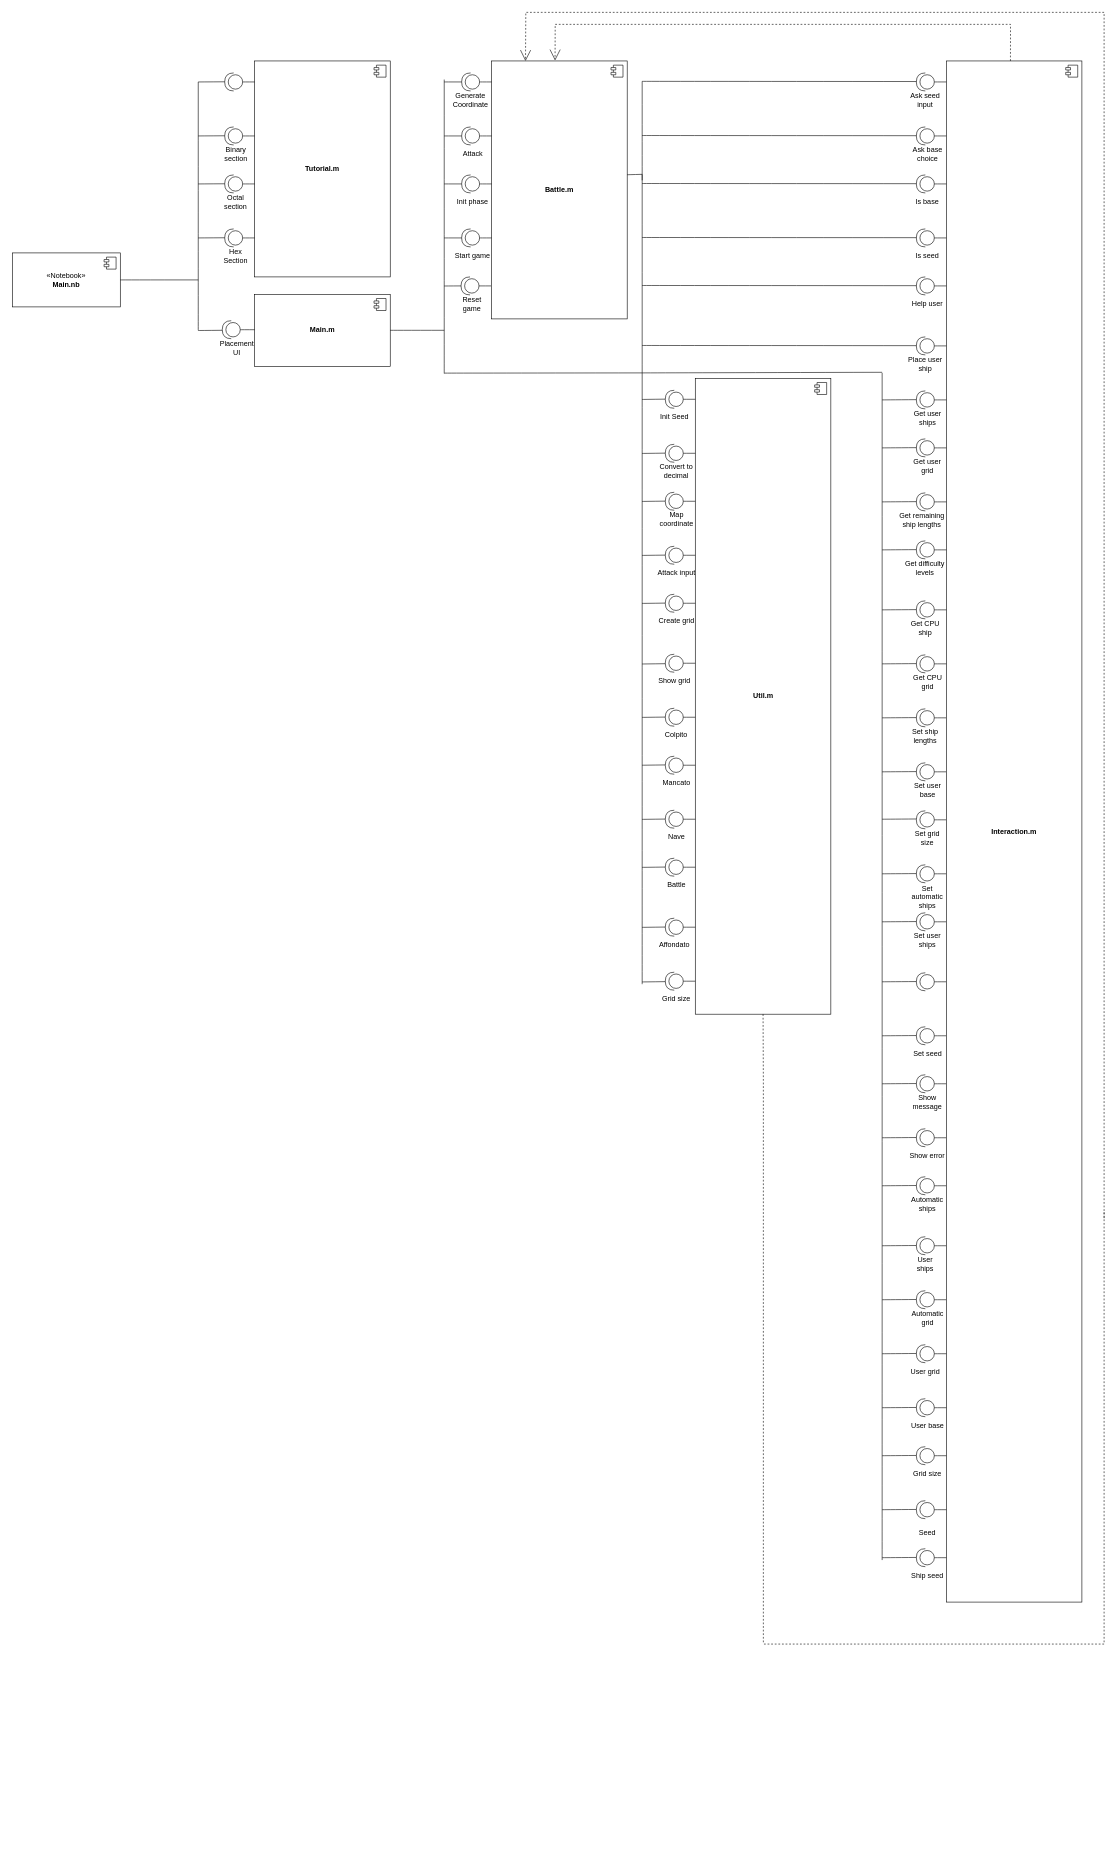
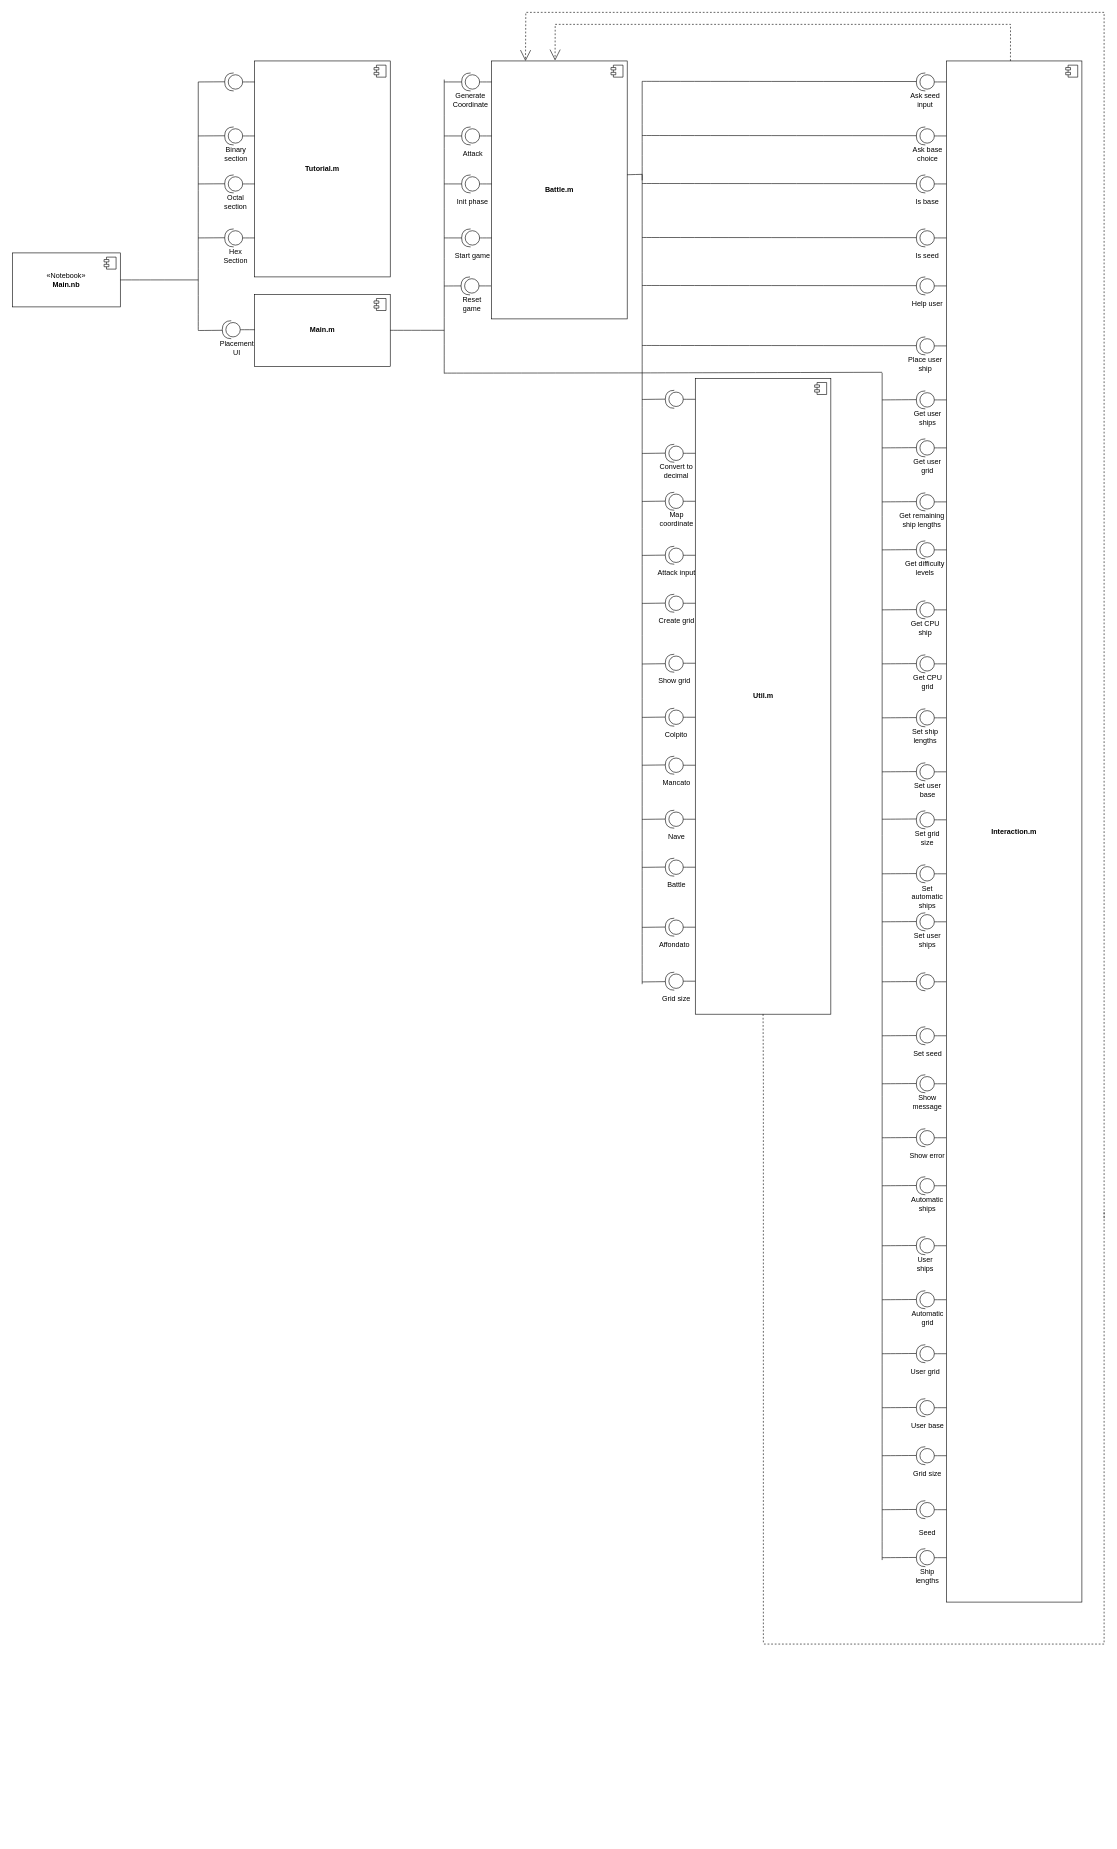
(674, 417) -> none
(928, 1576) -> (928, 1576)
